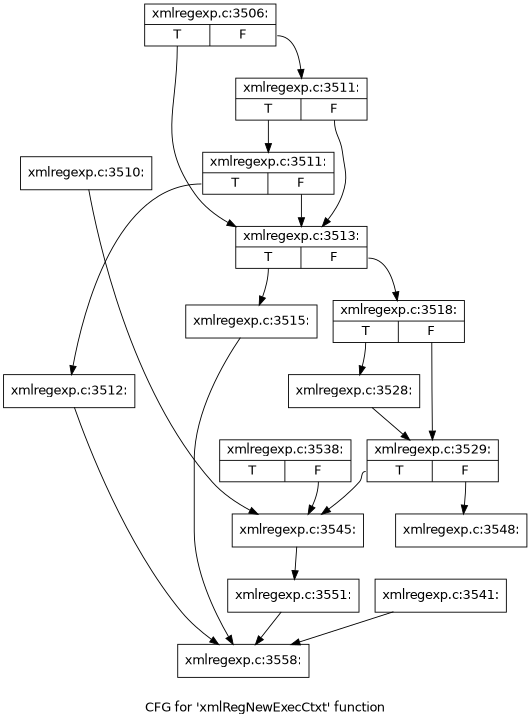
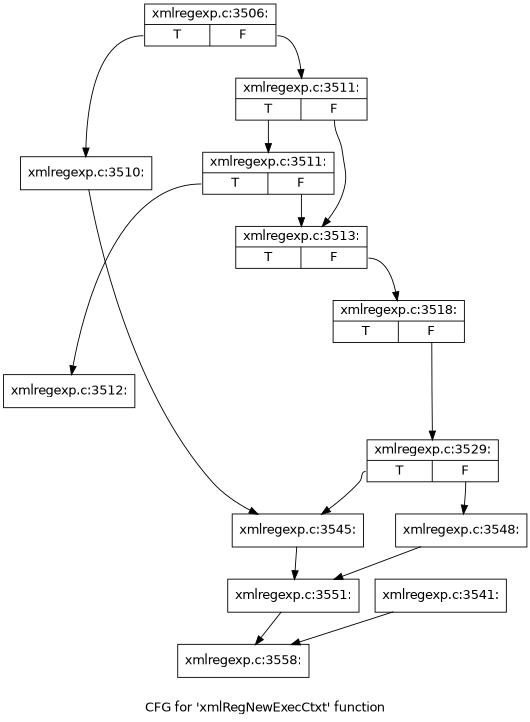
(173, 144) -> (96, 80)
(251, 322) -> none
(354, 391) -> none
(285, 461) -> none
(129, 532) -> none
none -> (382, 561)
